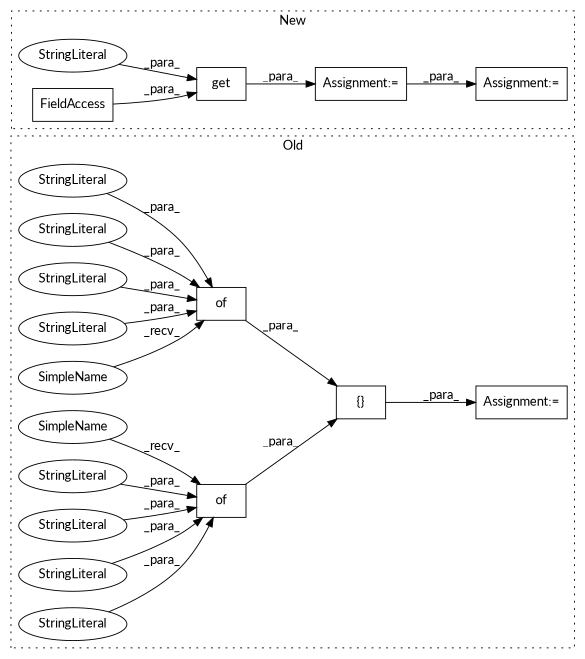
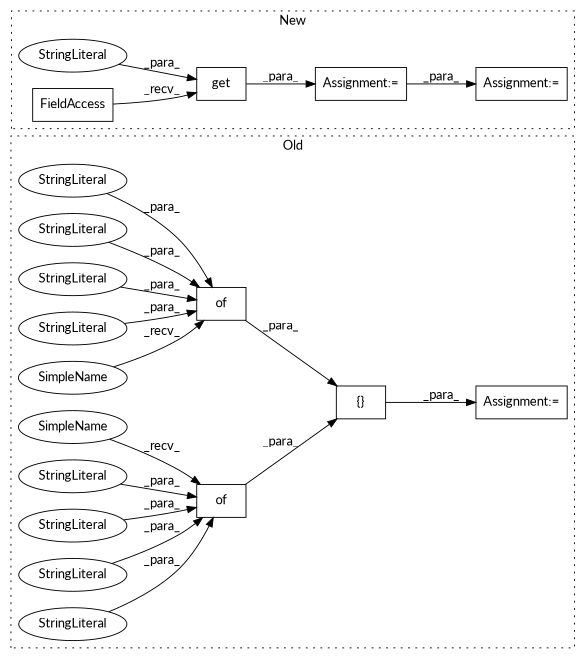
(162, 90) -> (162, 90)
